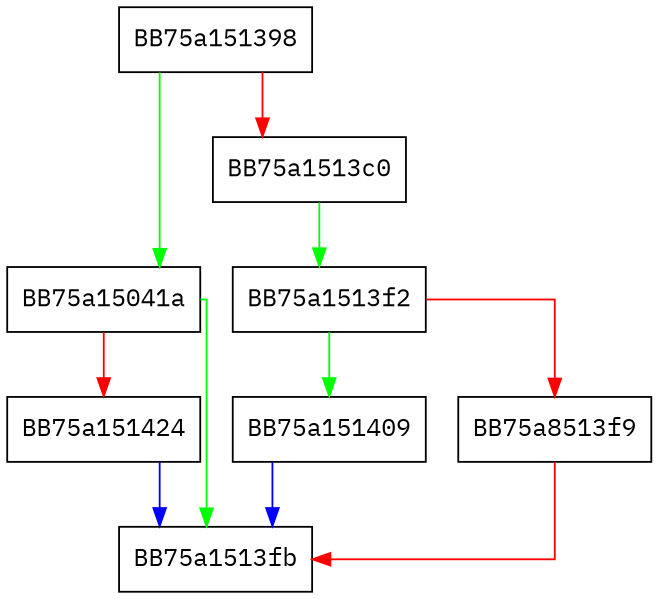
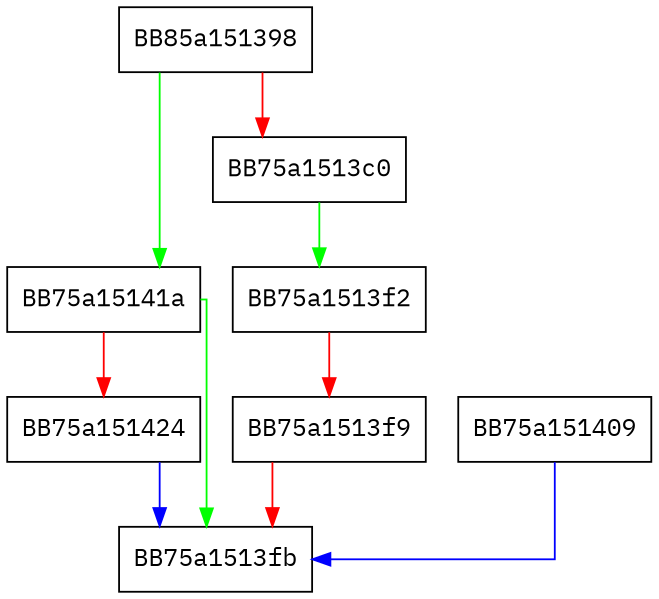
(216, 40) -> (216, 40)
(104, 299) -> (104, 299)
(329, 355) -> none
(555, 429) -> (329, 429)
